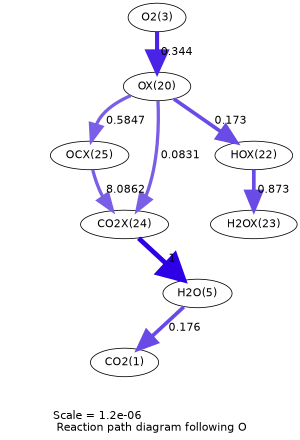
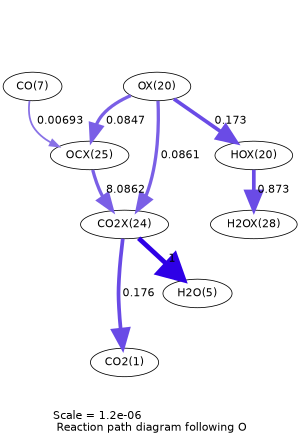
(157, 17) -> none
none -> (33, 86)
(124, 121) -> (124, 121)
(179, 155) -> (179, 155)
(254, 155) -> (254, 155)
(254, 224) -> (254, 224)
(168, 322) -> (119, 284)
